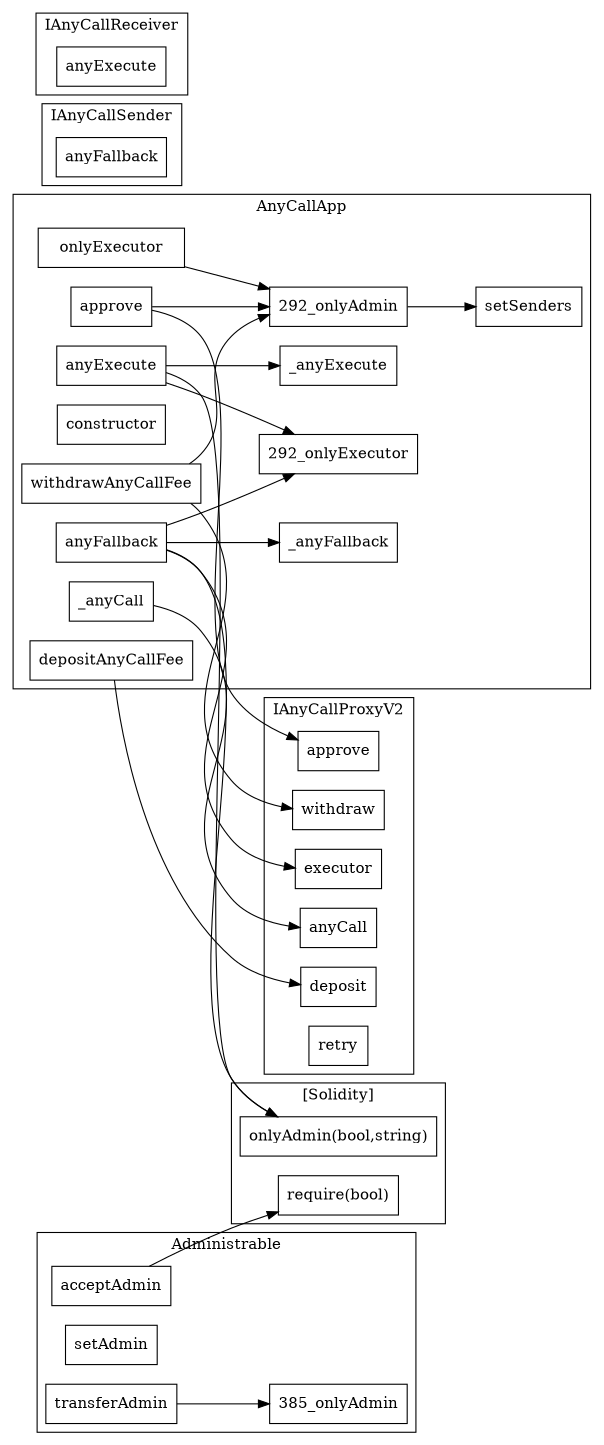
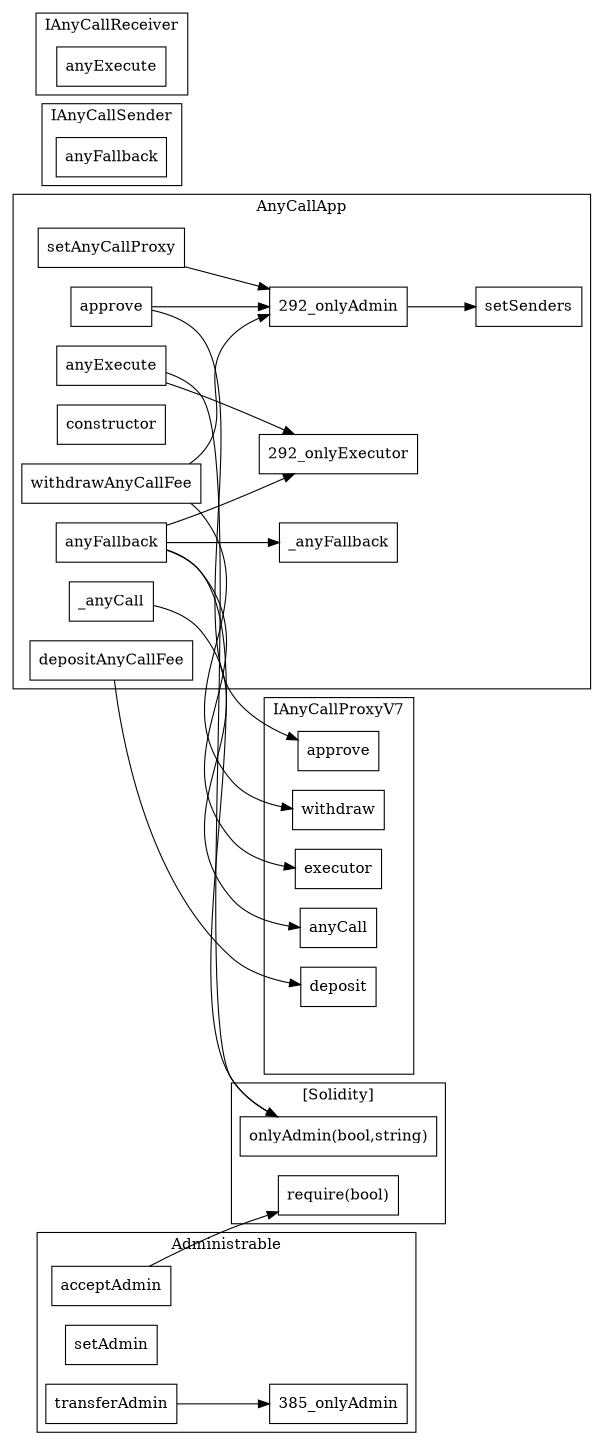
(111, 248) -> (111, 248)
(338, 366) -> none
(339, 710) -> (339, 710)
(338, 1046) -> none
